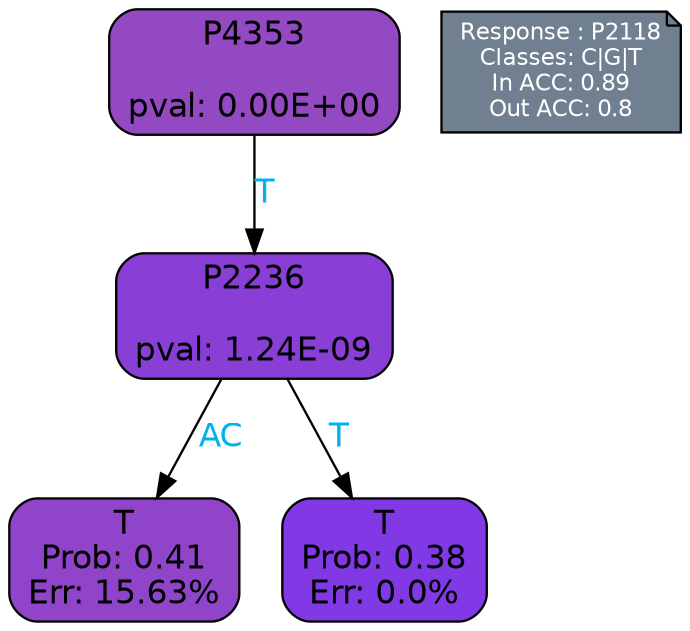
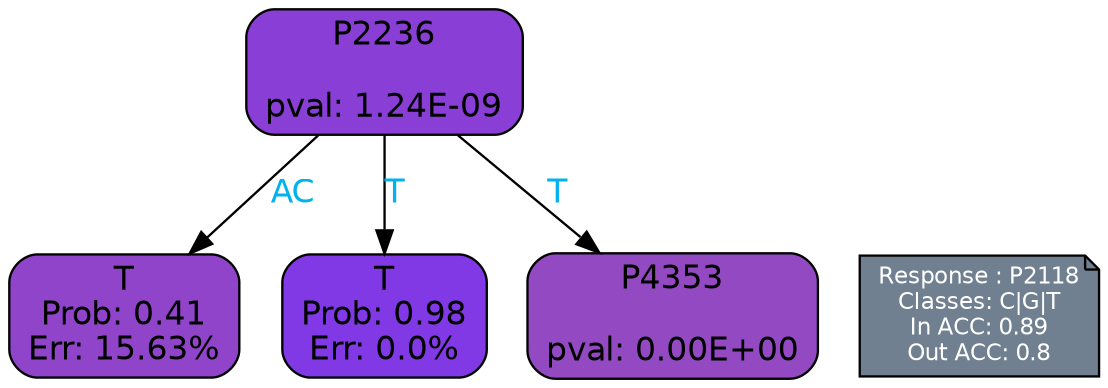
(254, 182) -> (519, 186)
(385, 560) -> (385, 316)
